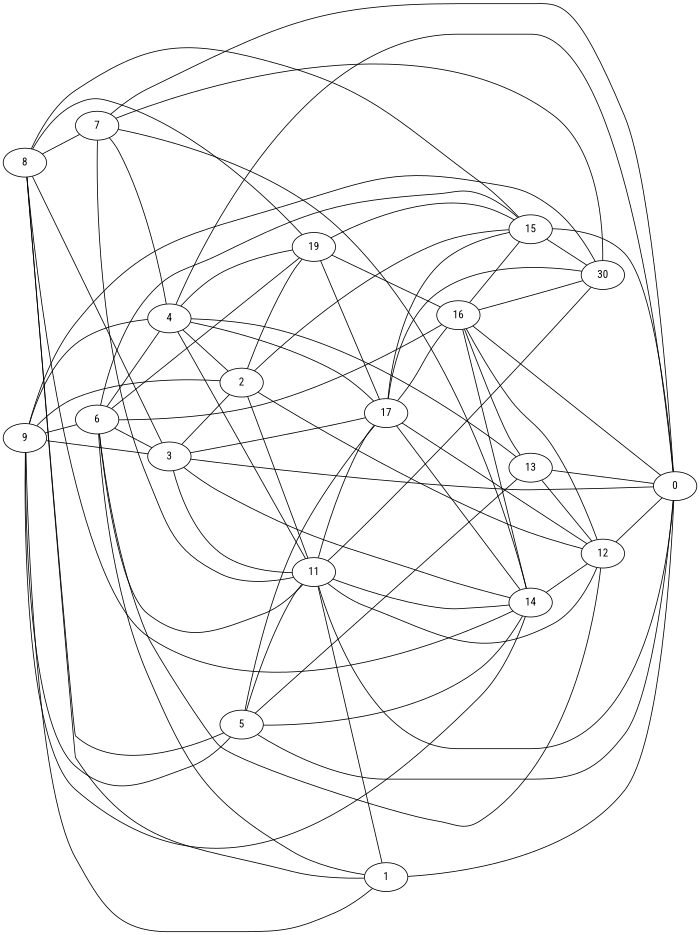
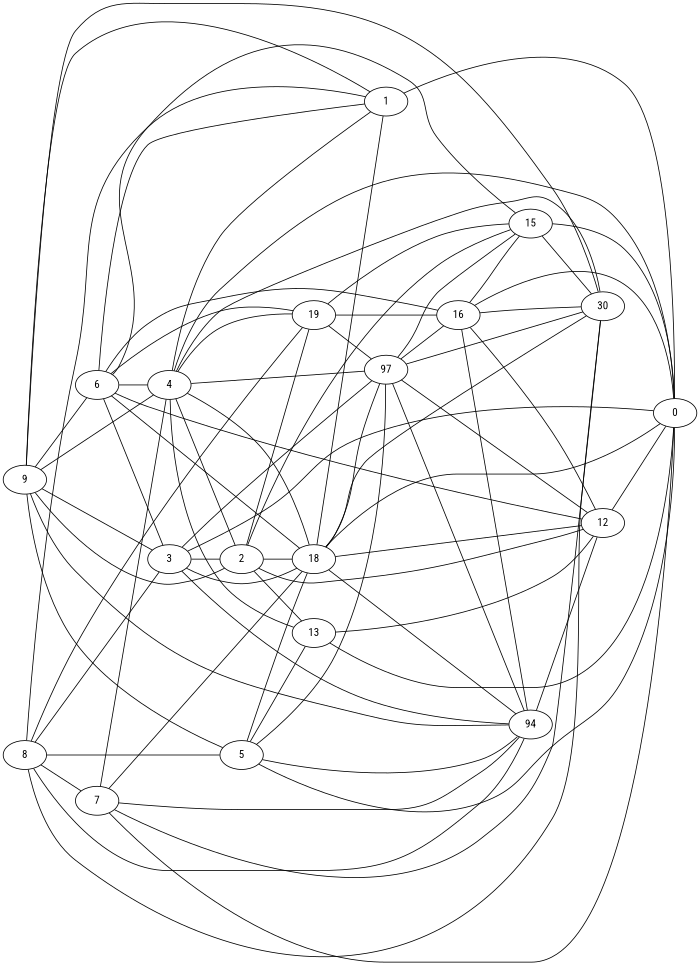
(278, 64) -> (506, 879)
none -> (238, 217)
none -> (396, 235)
(488, 390) -> (275, 594)
(386, 413) -> (386, 370)
(314, 572) -> (314, 559)
(531, 603) -> (531, 725)
